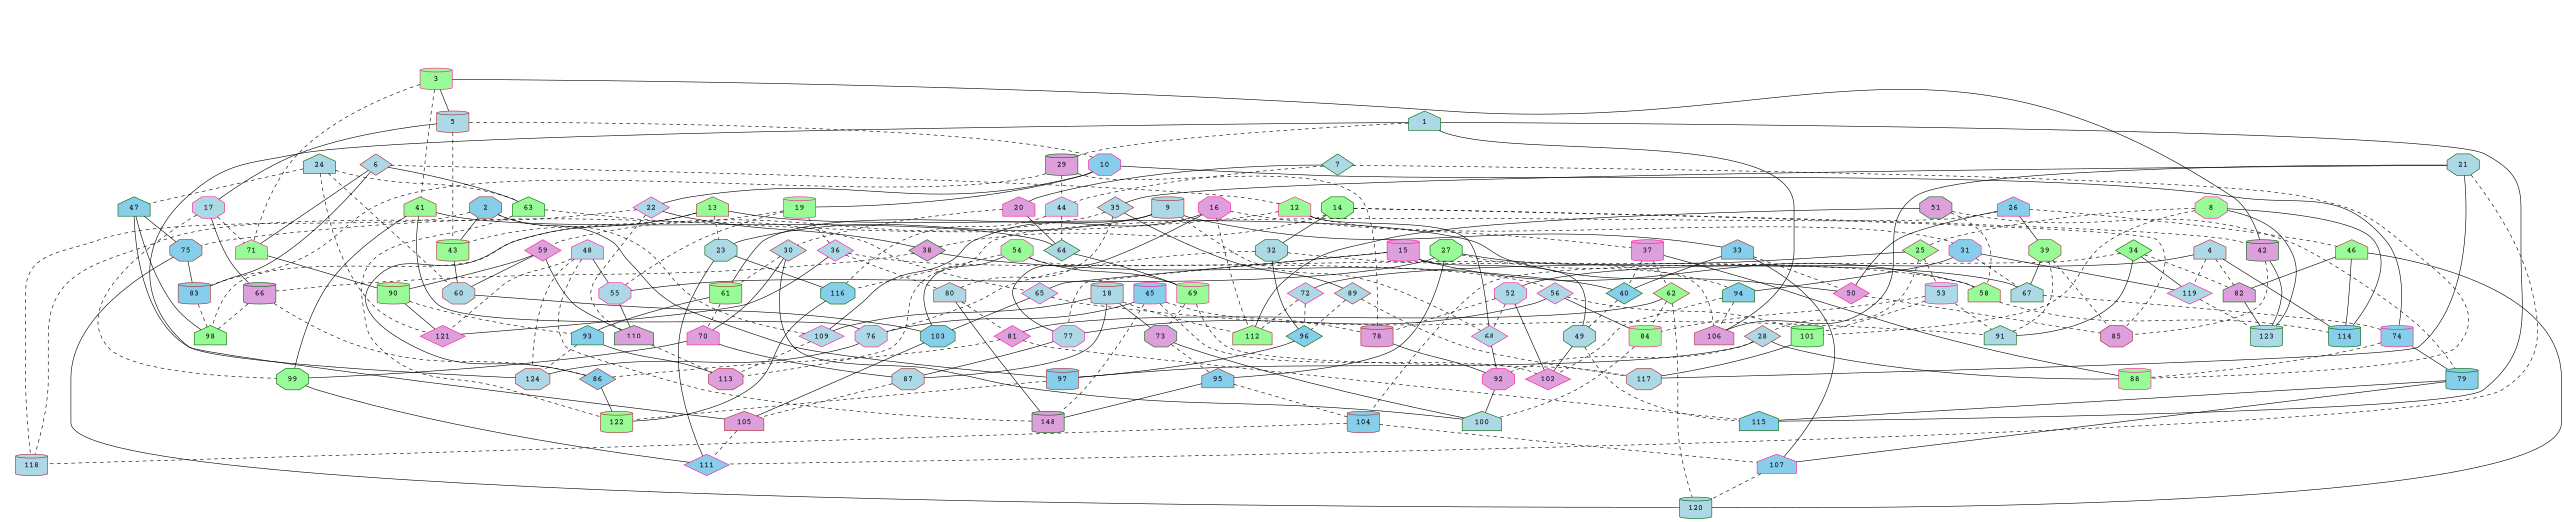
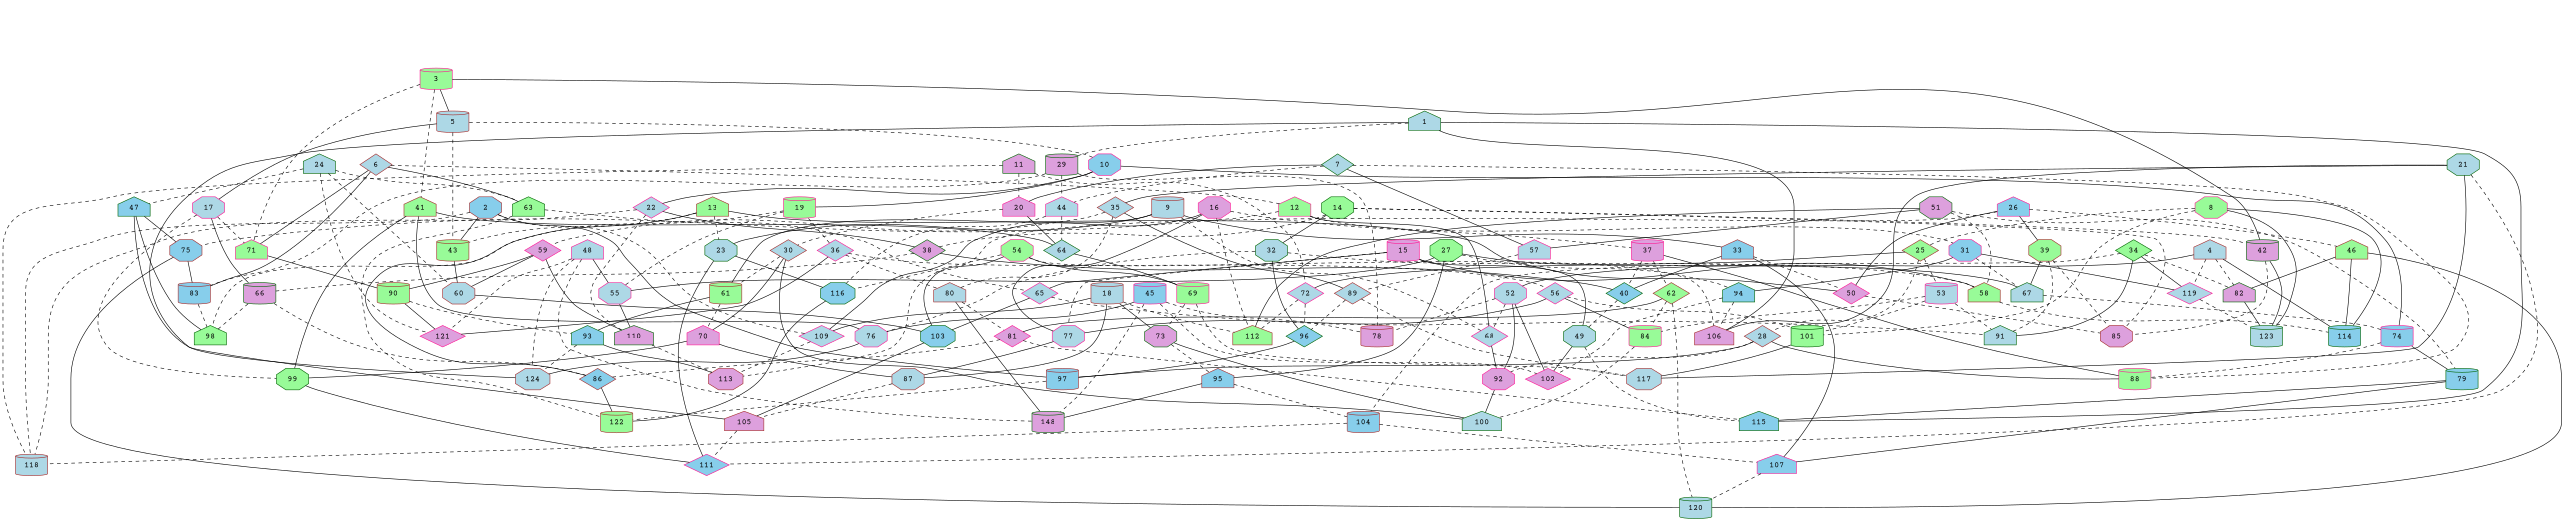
none -> (1019, 165)
none -> (1534, 250)
(1439, 358) -> (1514, 337)
